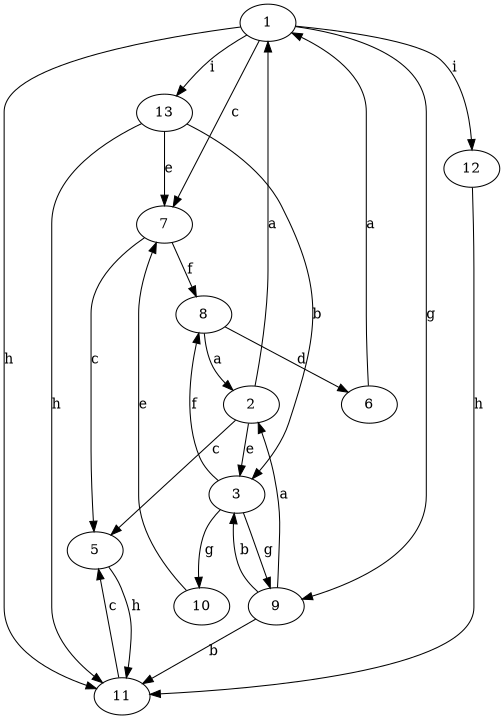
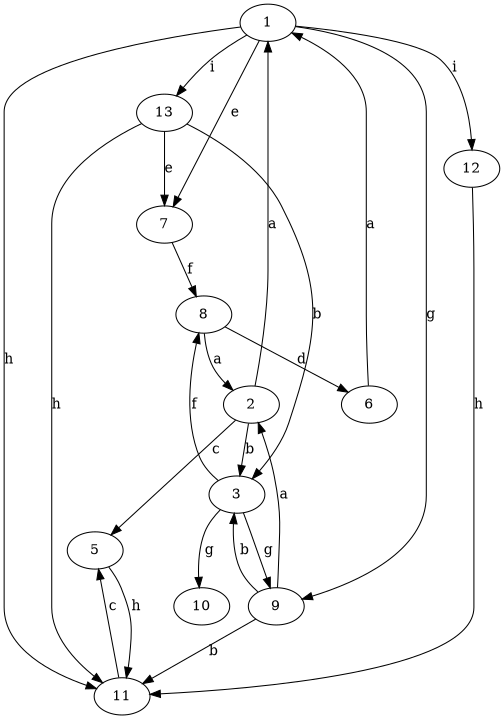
(235, 113) -> (235, 113)
(91, 369) -> none
(139, 427) -> none
(250, 450) -> (250, 450)
